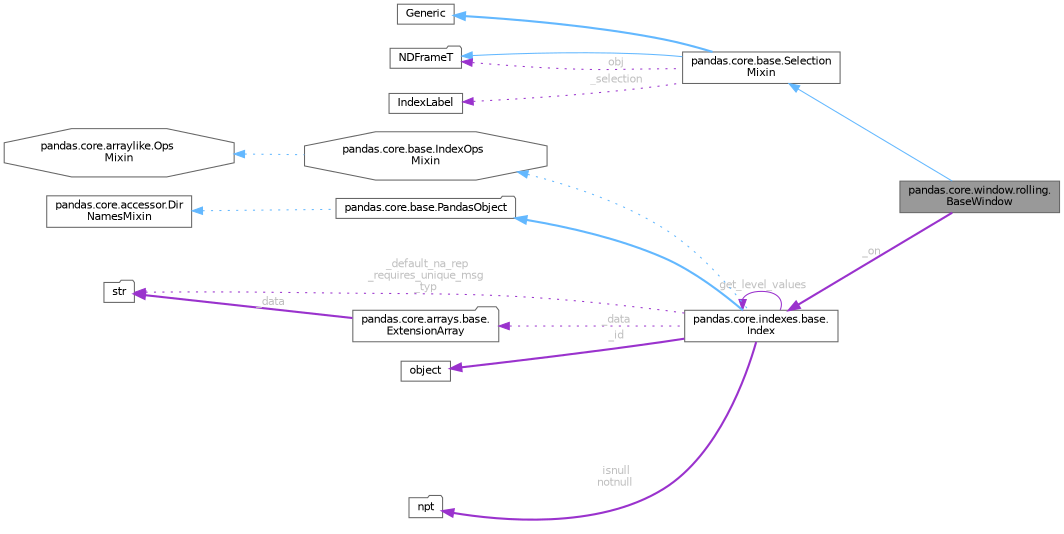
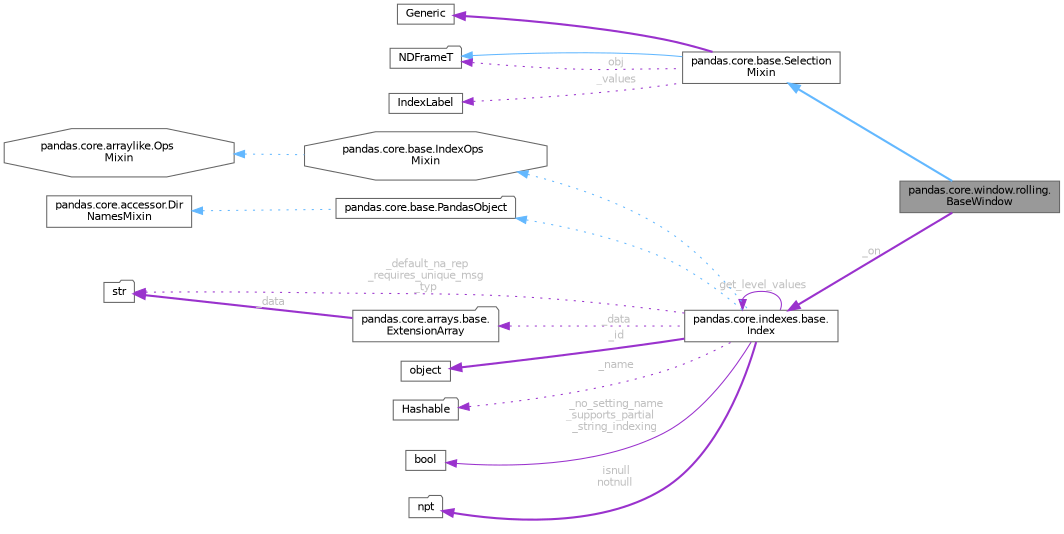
(590, 28) -> (590, 28)
(615, 80) -> (615, 80)
(875, 135) -> (875, 135)
(642, 249) -> (642, 249)
none -> (426, 410)
none -> (426, 460)
